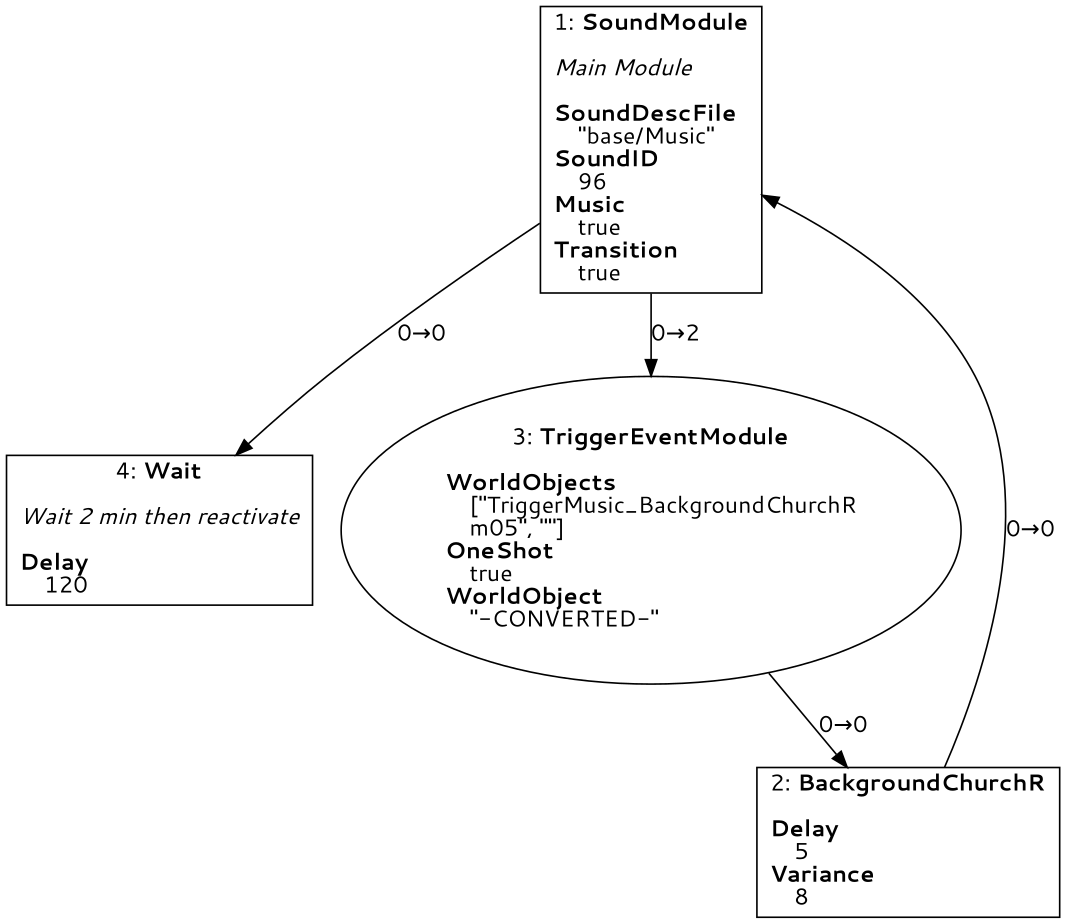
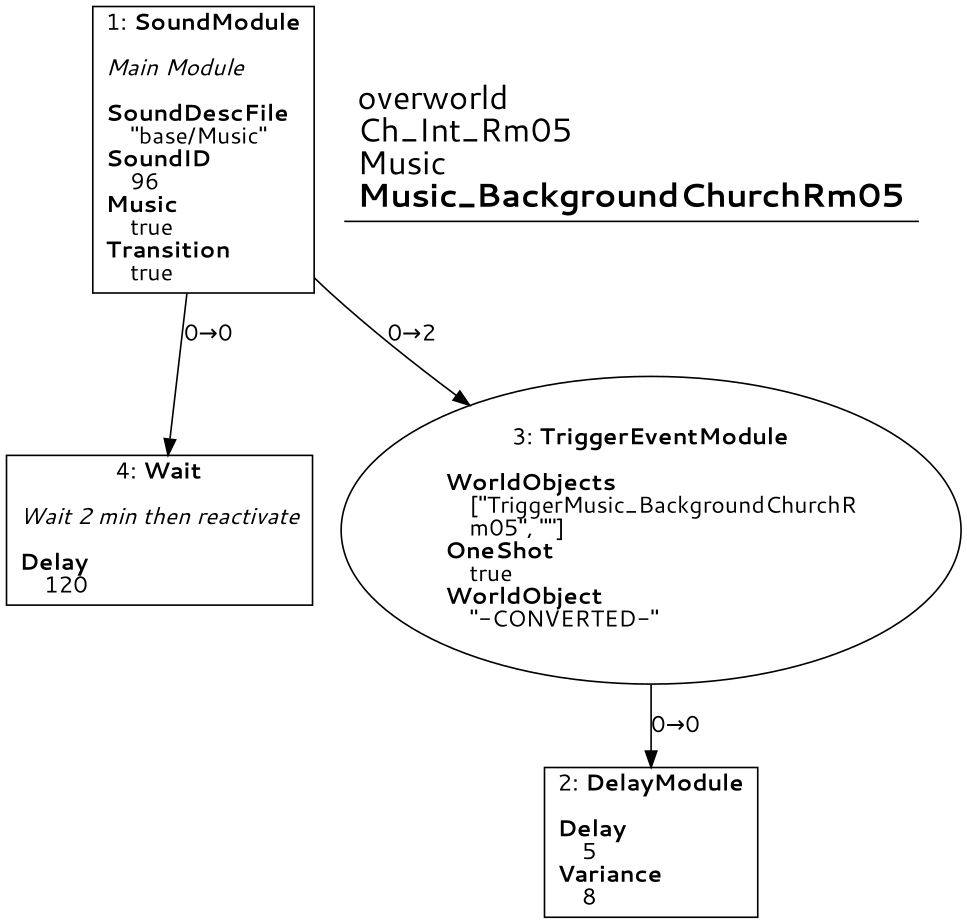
none -> (632, 150)
(997, 441) -> none
(922, 784) -> (665, 784)
